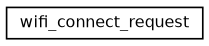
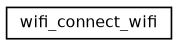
(105, 23) -> (89, 23)
